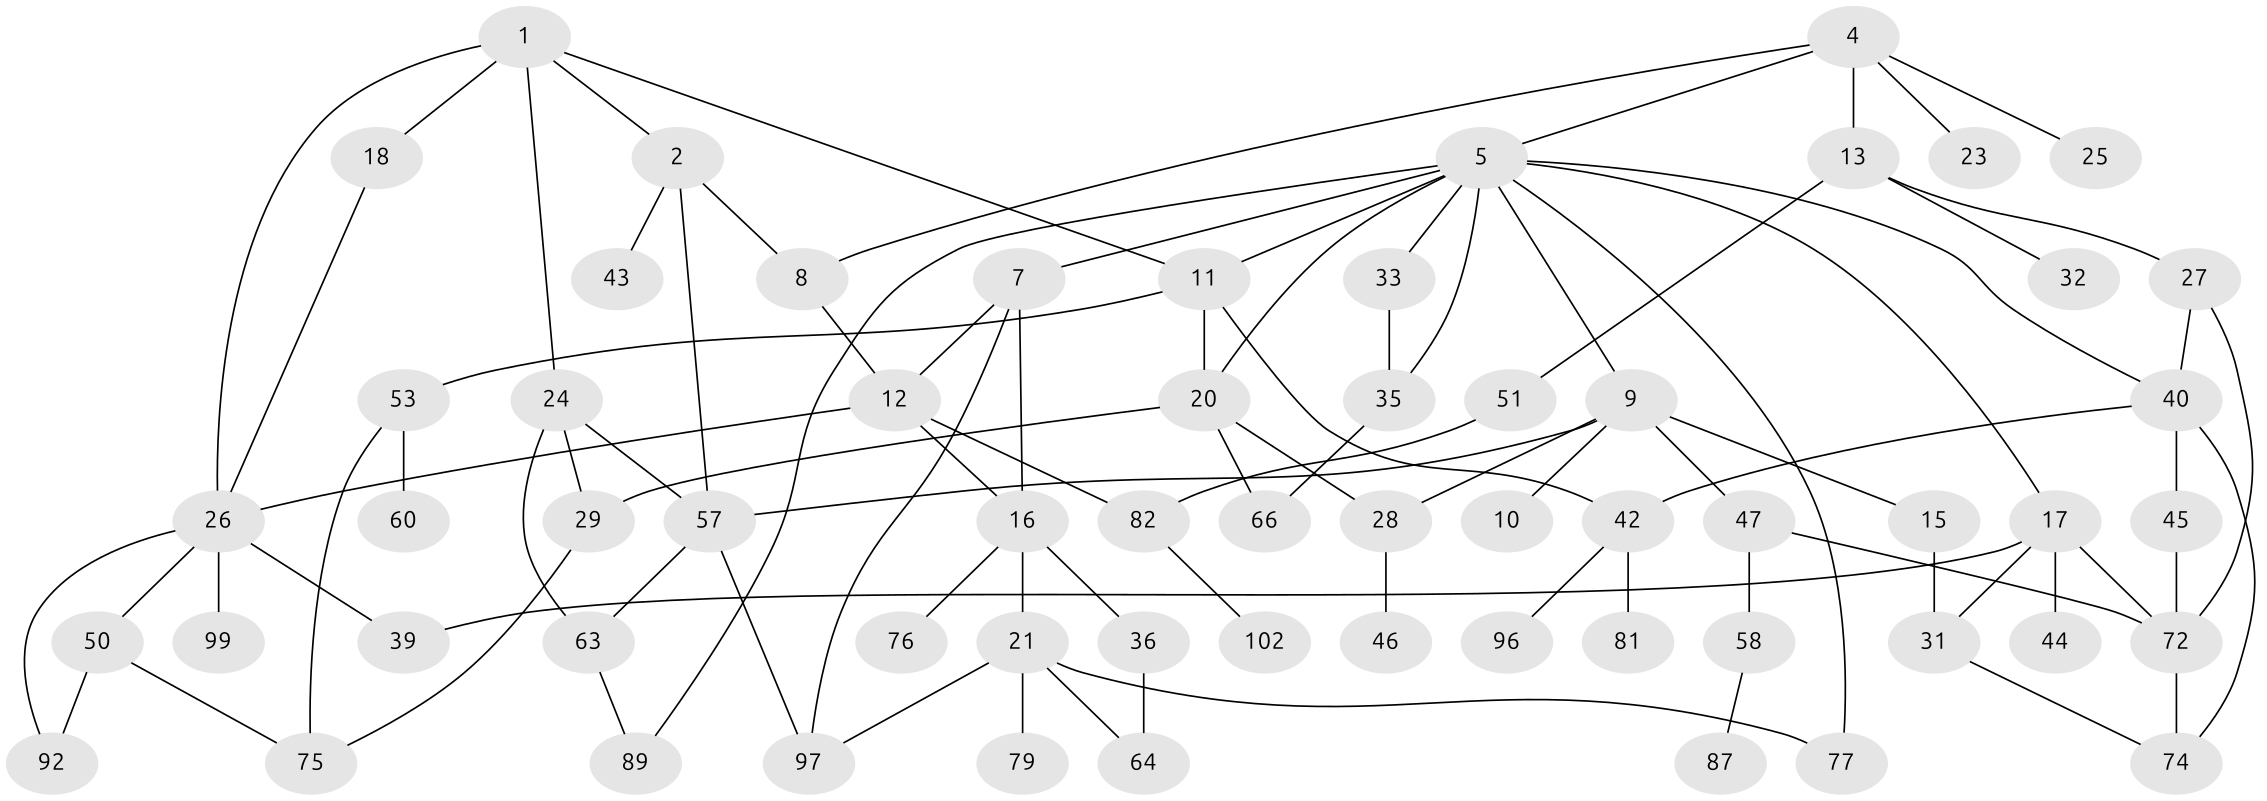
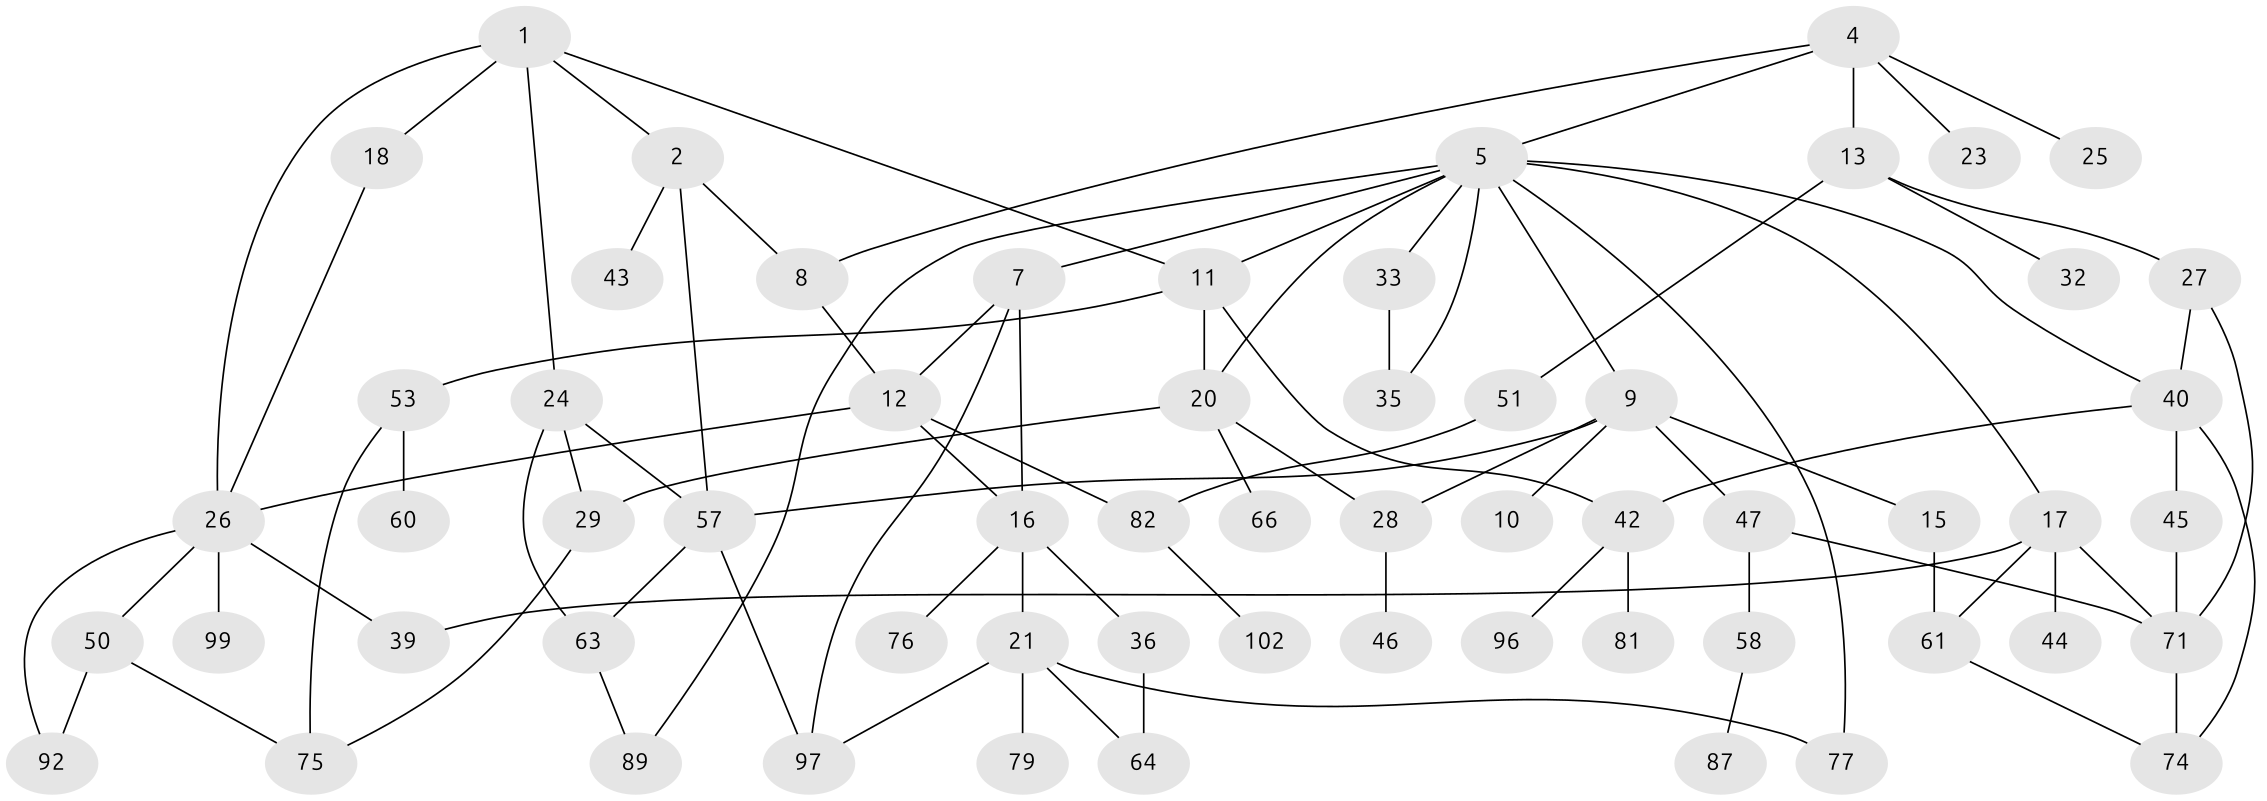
(1327, 461) -> none
(1934, 643) -> (1934, 643)
(2176, 643) -> (2176, 643)
